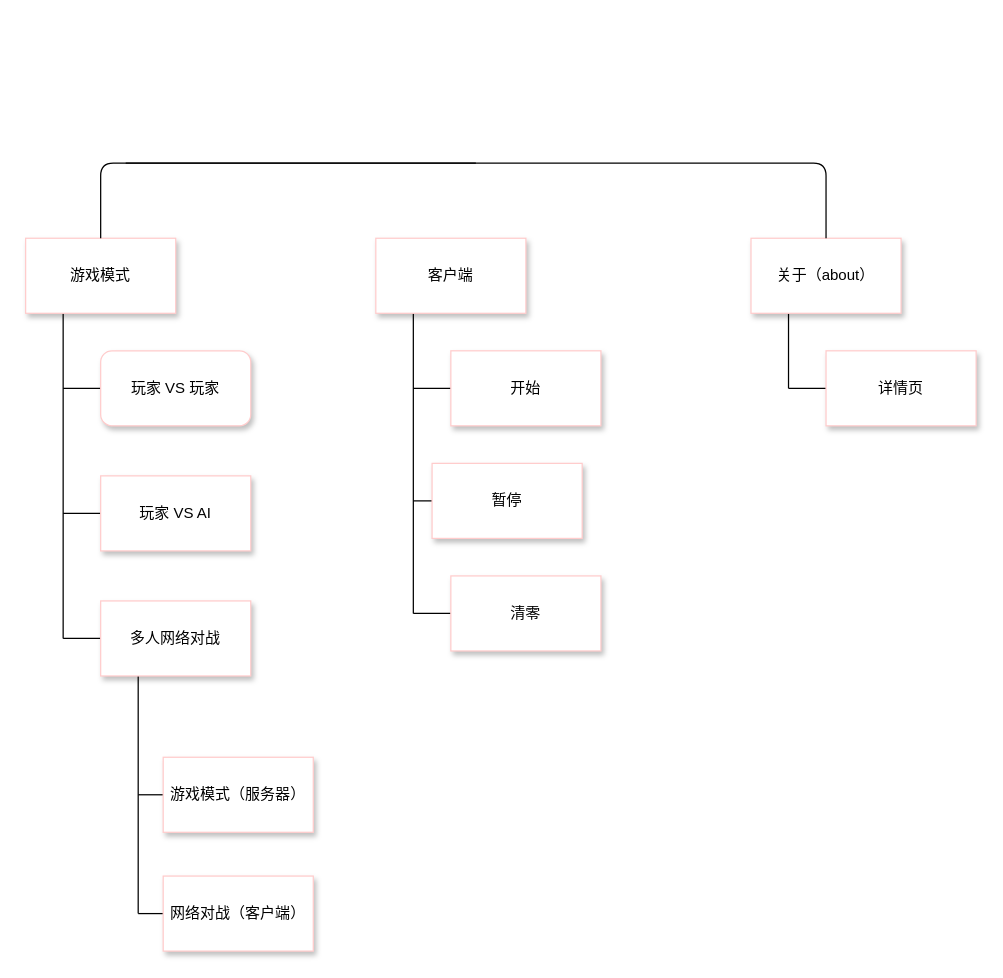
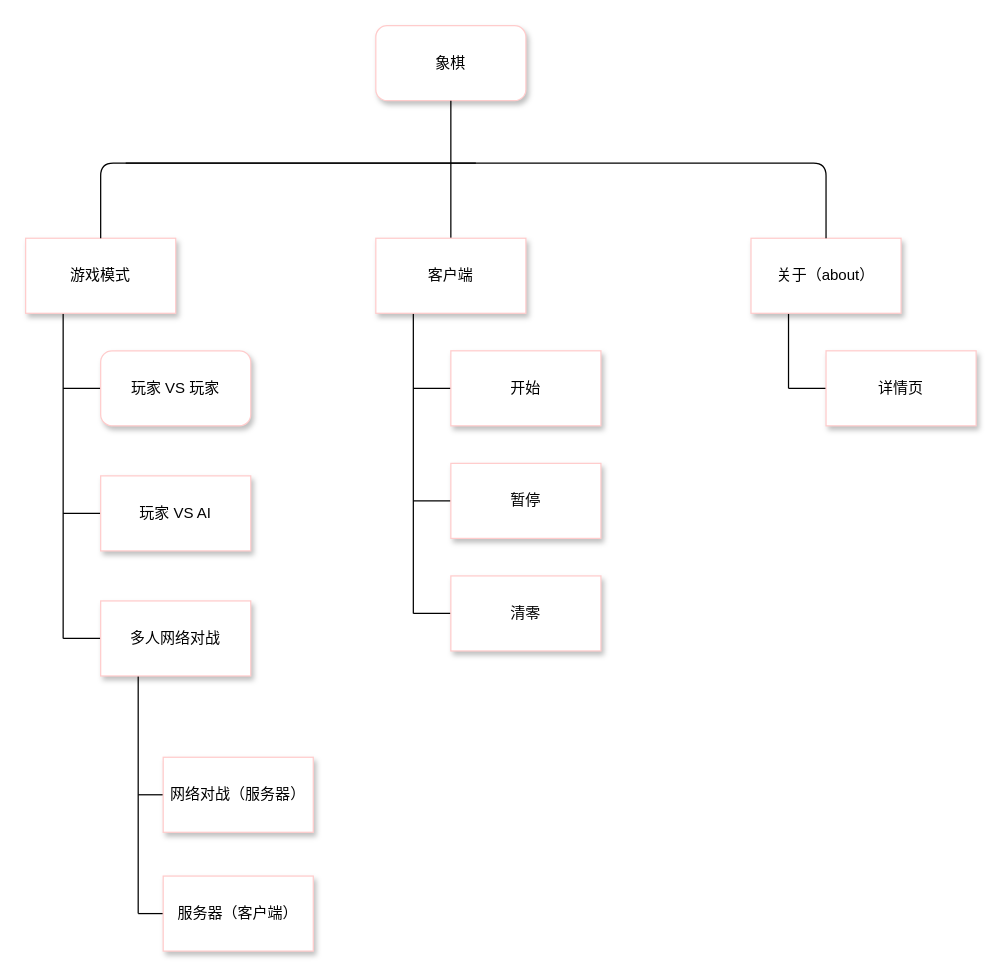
none -> (451, 63)
none -> (451, 170)
(507, 501) -> (526, 501)
(238, 794) -> (238, 794)
(238, 913) -> (238, 913)
